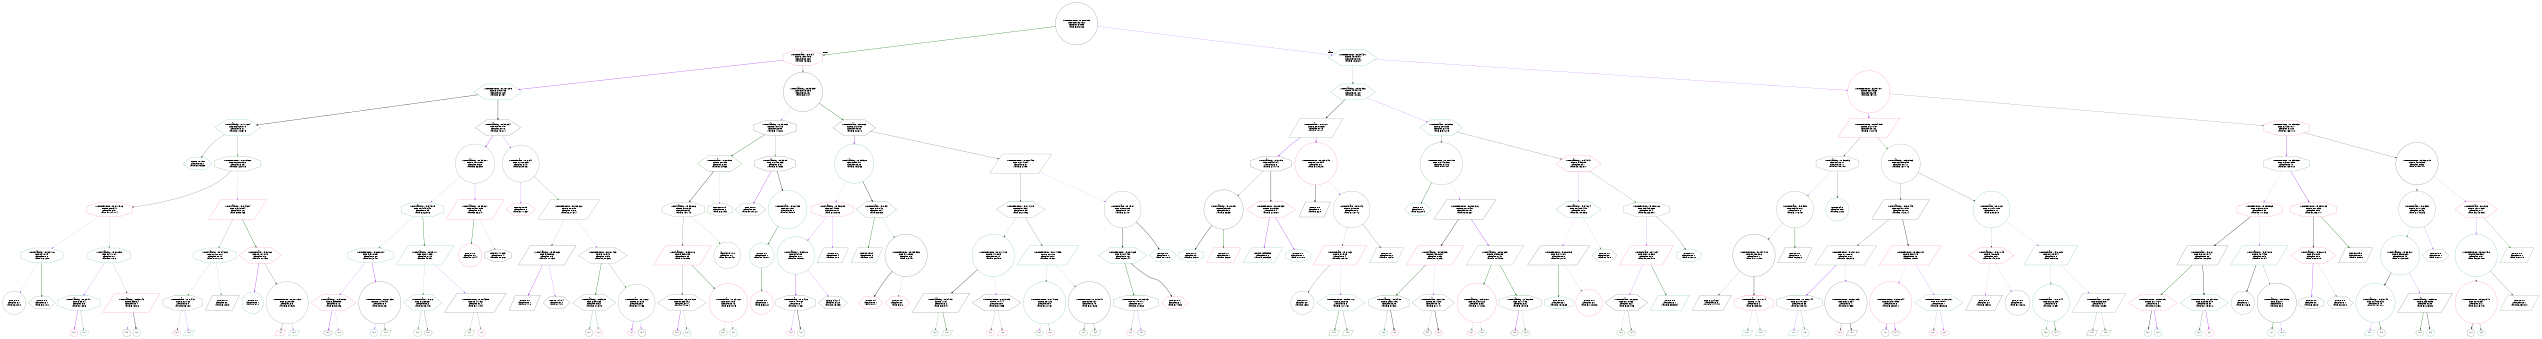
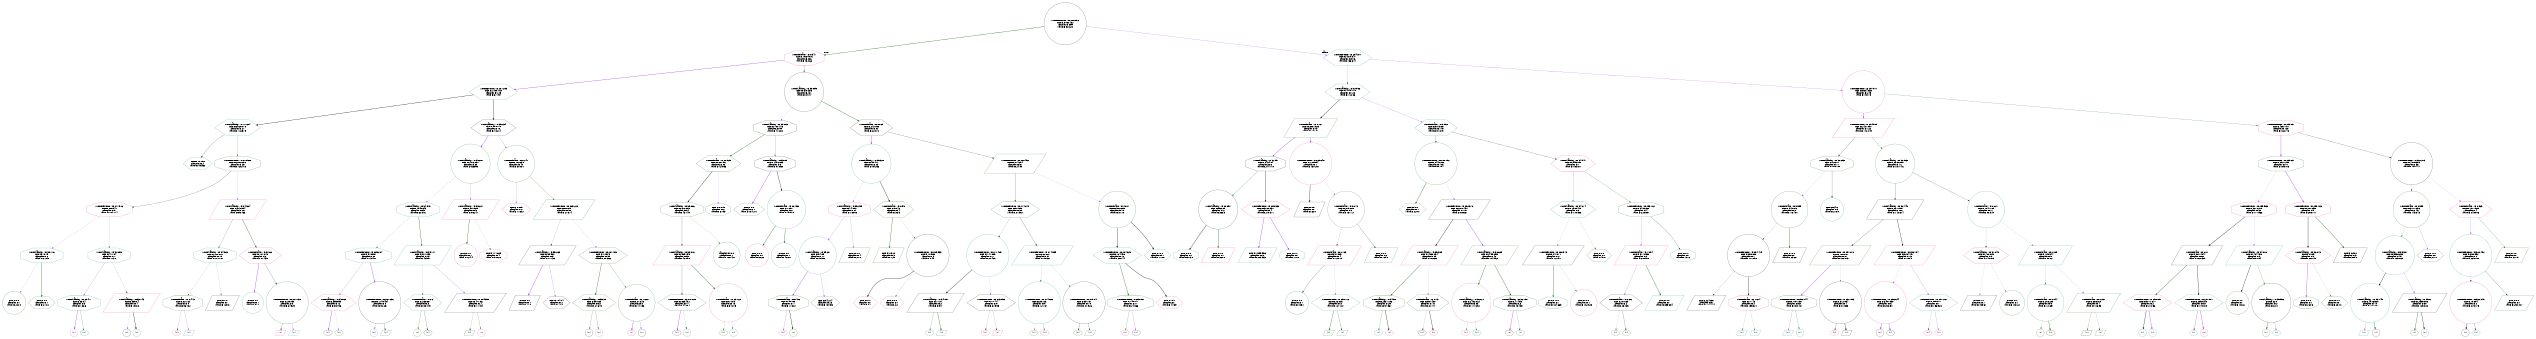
(498, 255) -> (493, 255)
(762, 279) -> (770, 235)
